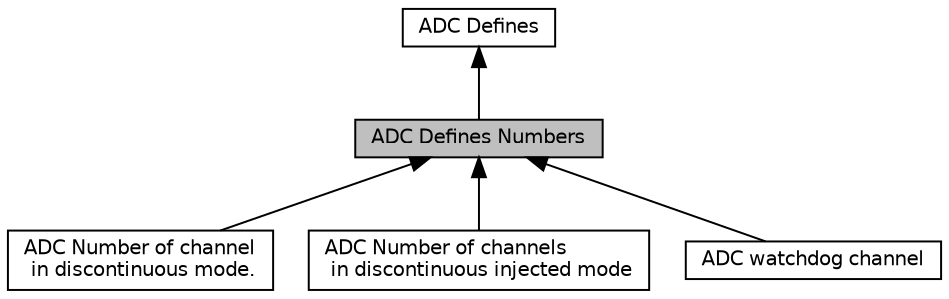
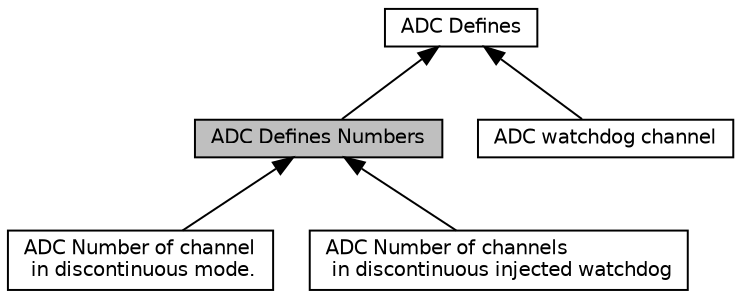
(656, 203) -> (541, 89)
(479, 260) -> (499, 260)
